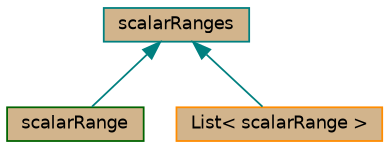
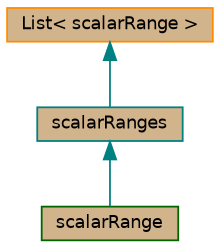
(234, 81) -> (110, 84)
